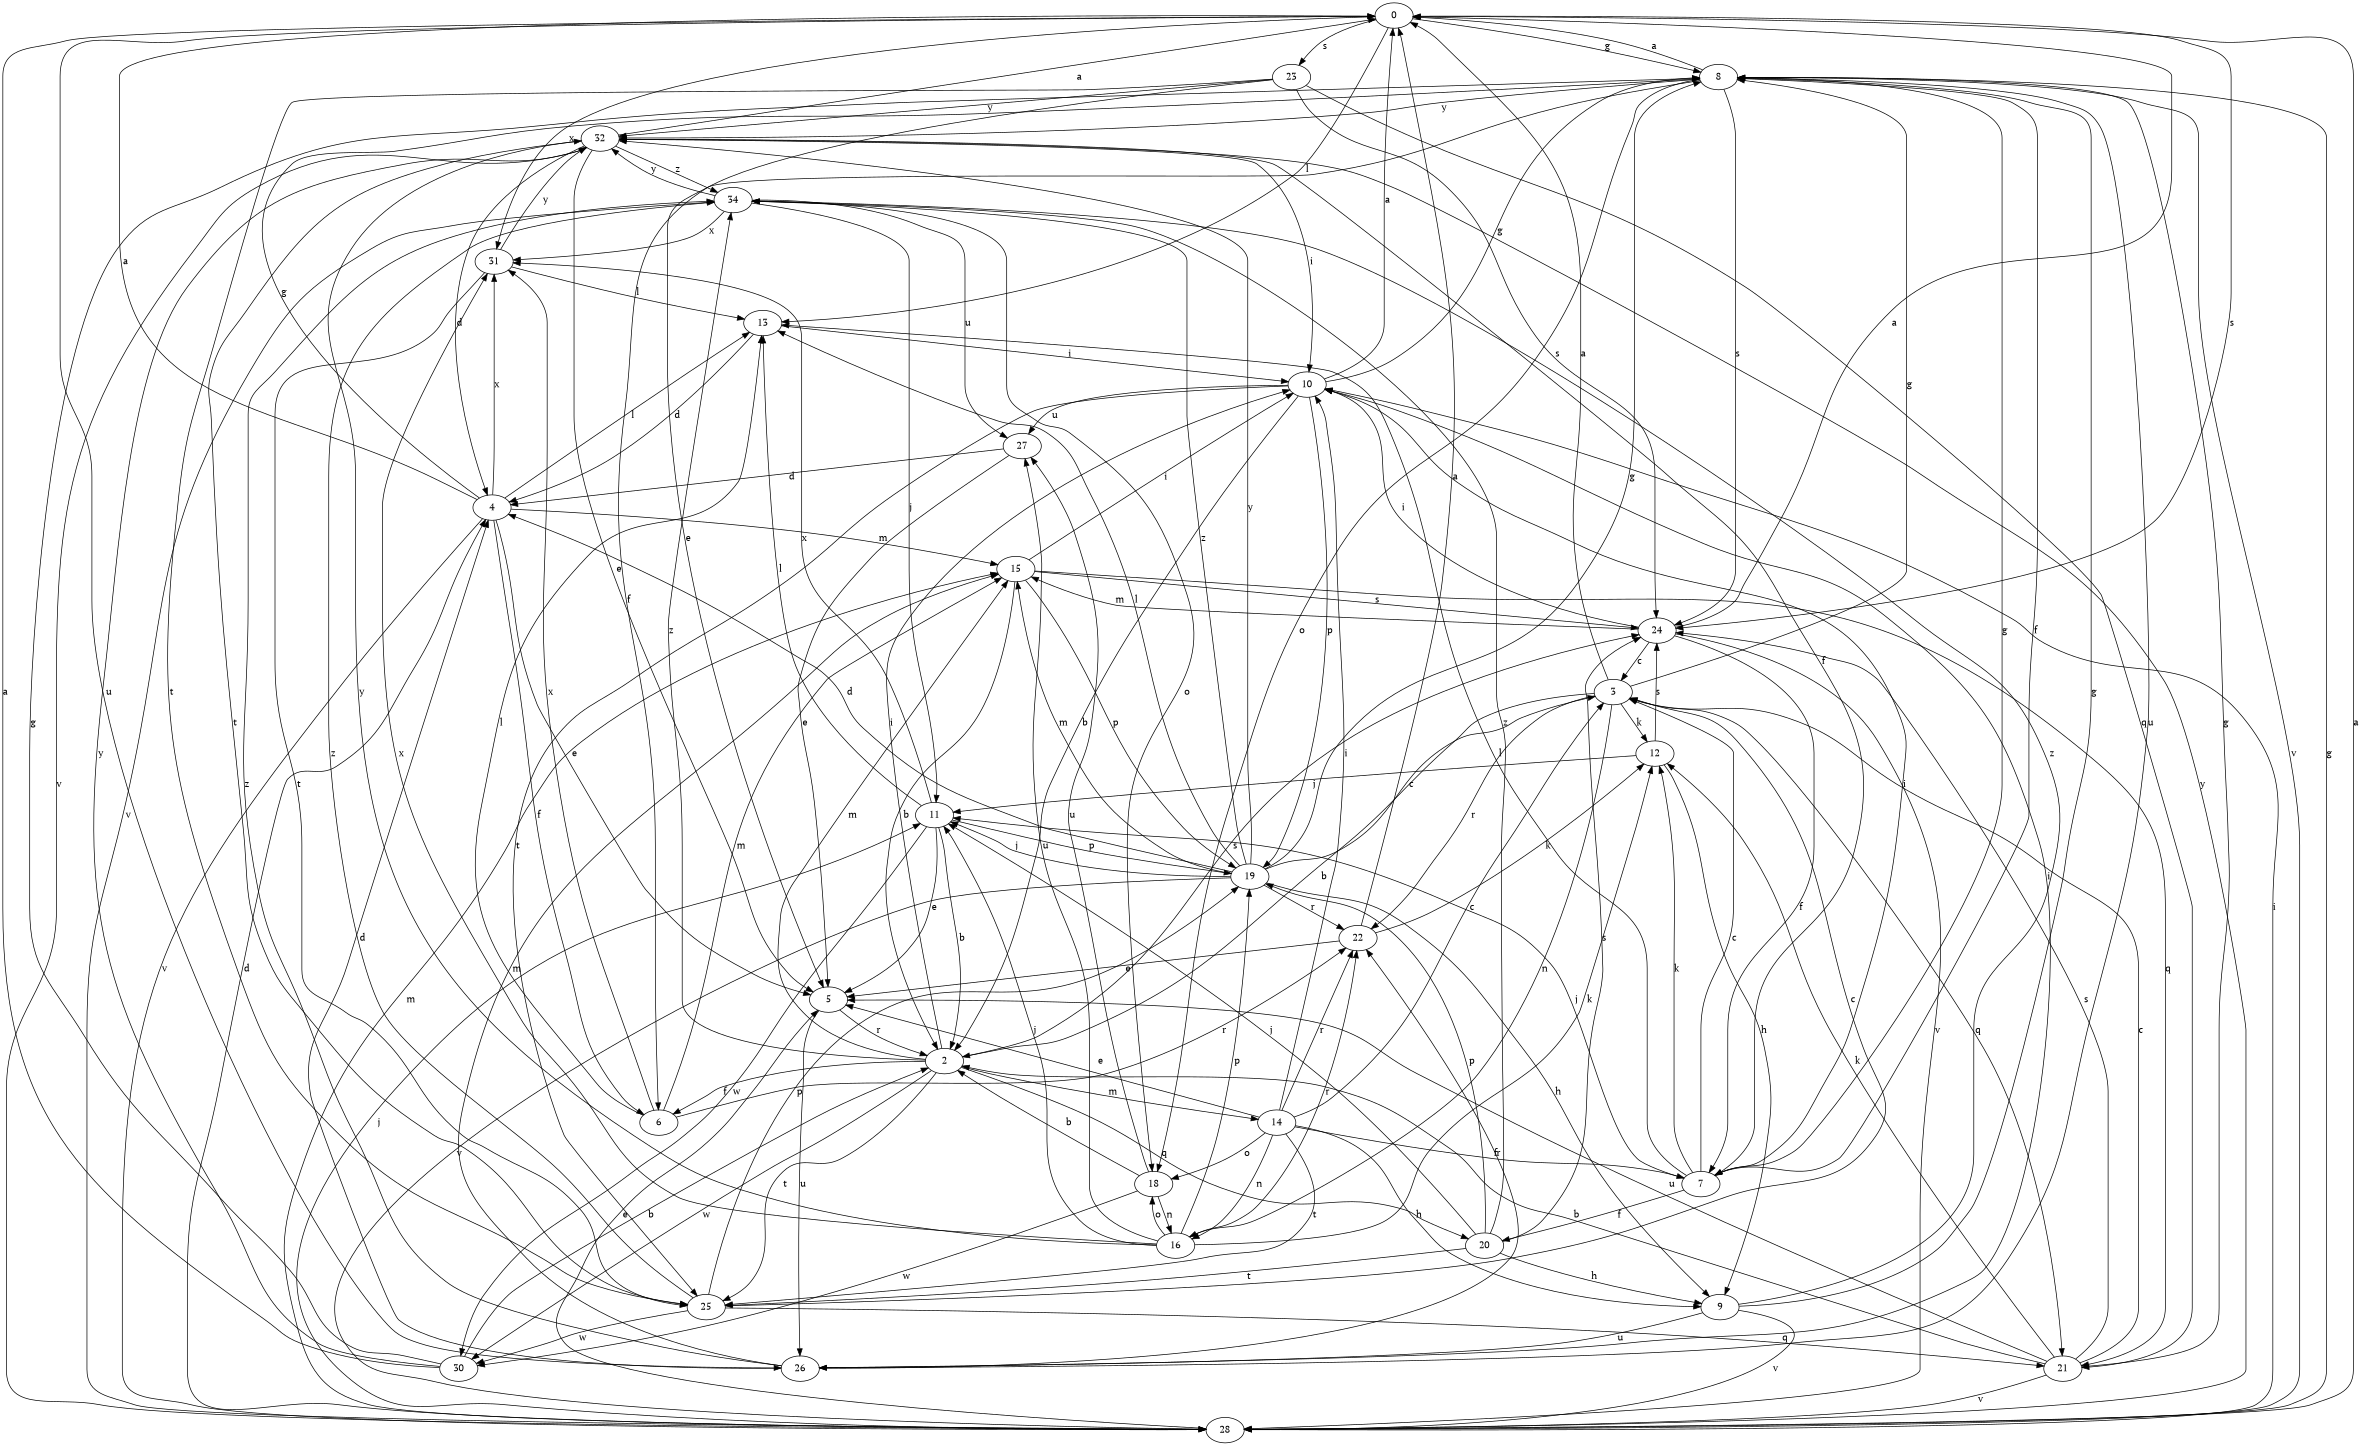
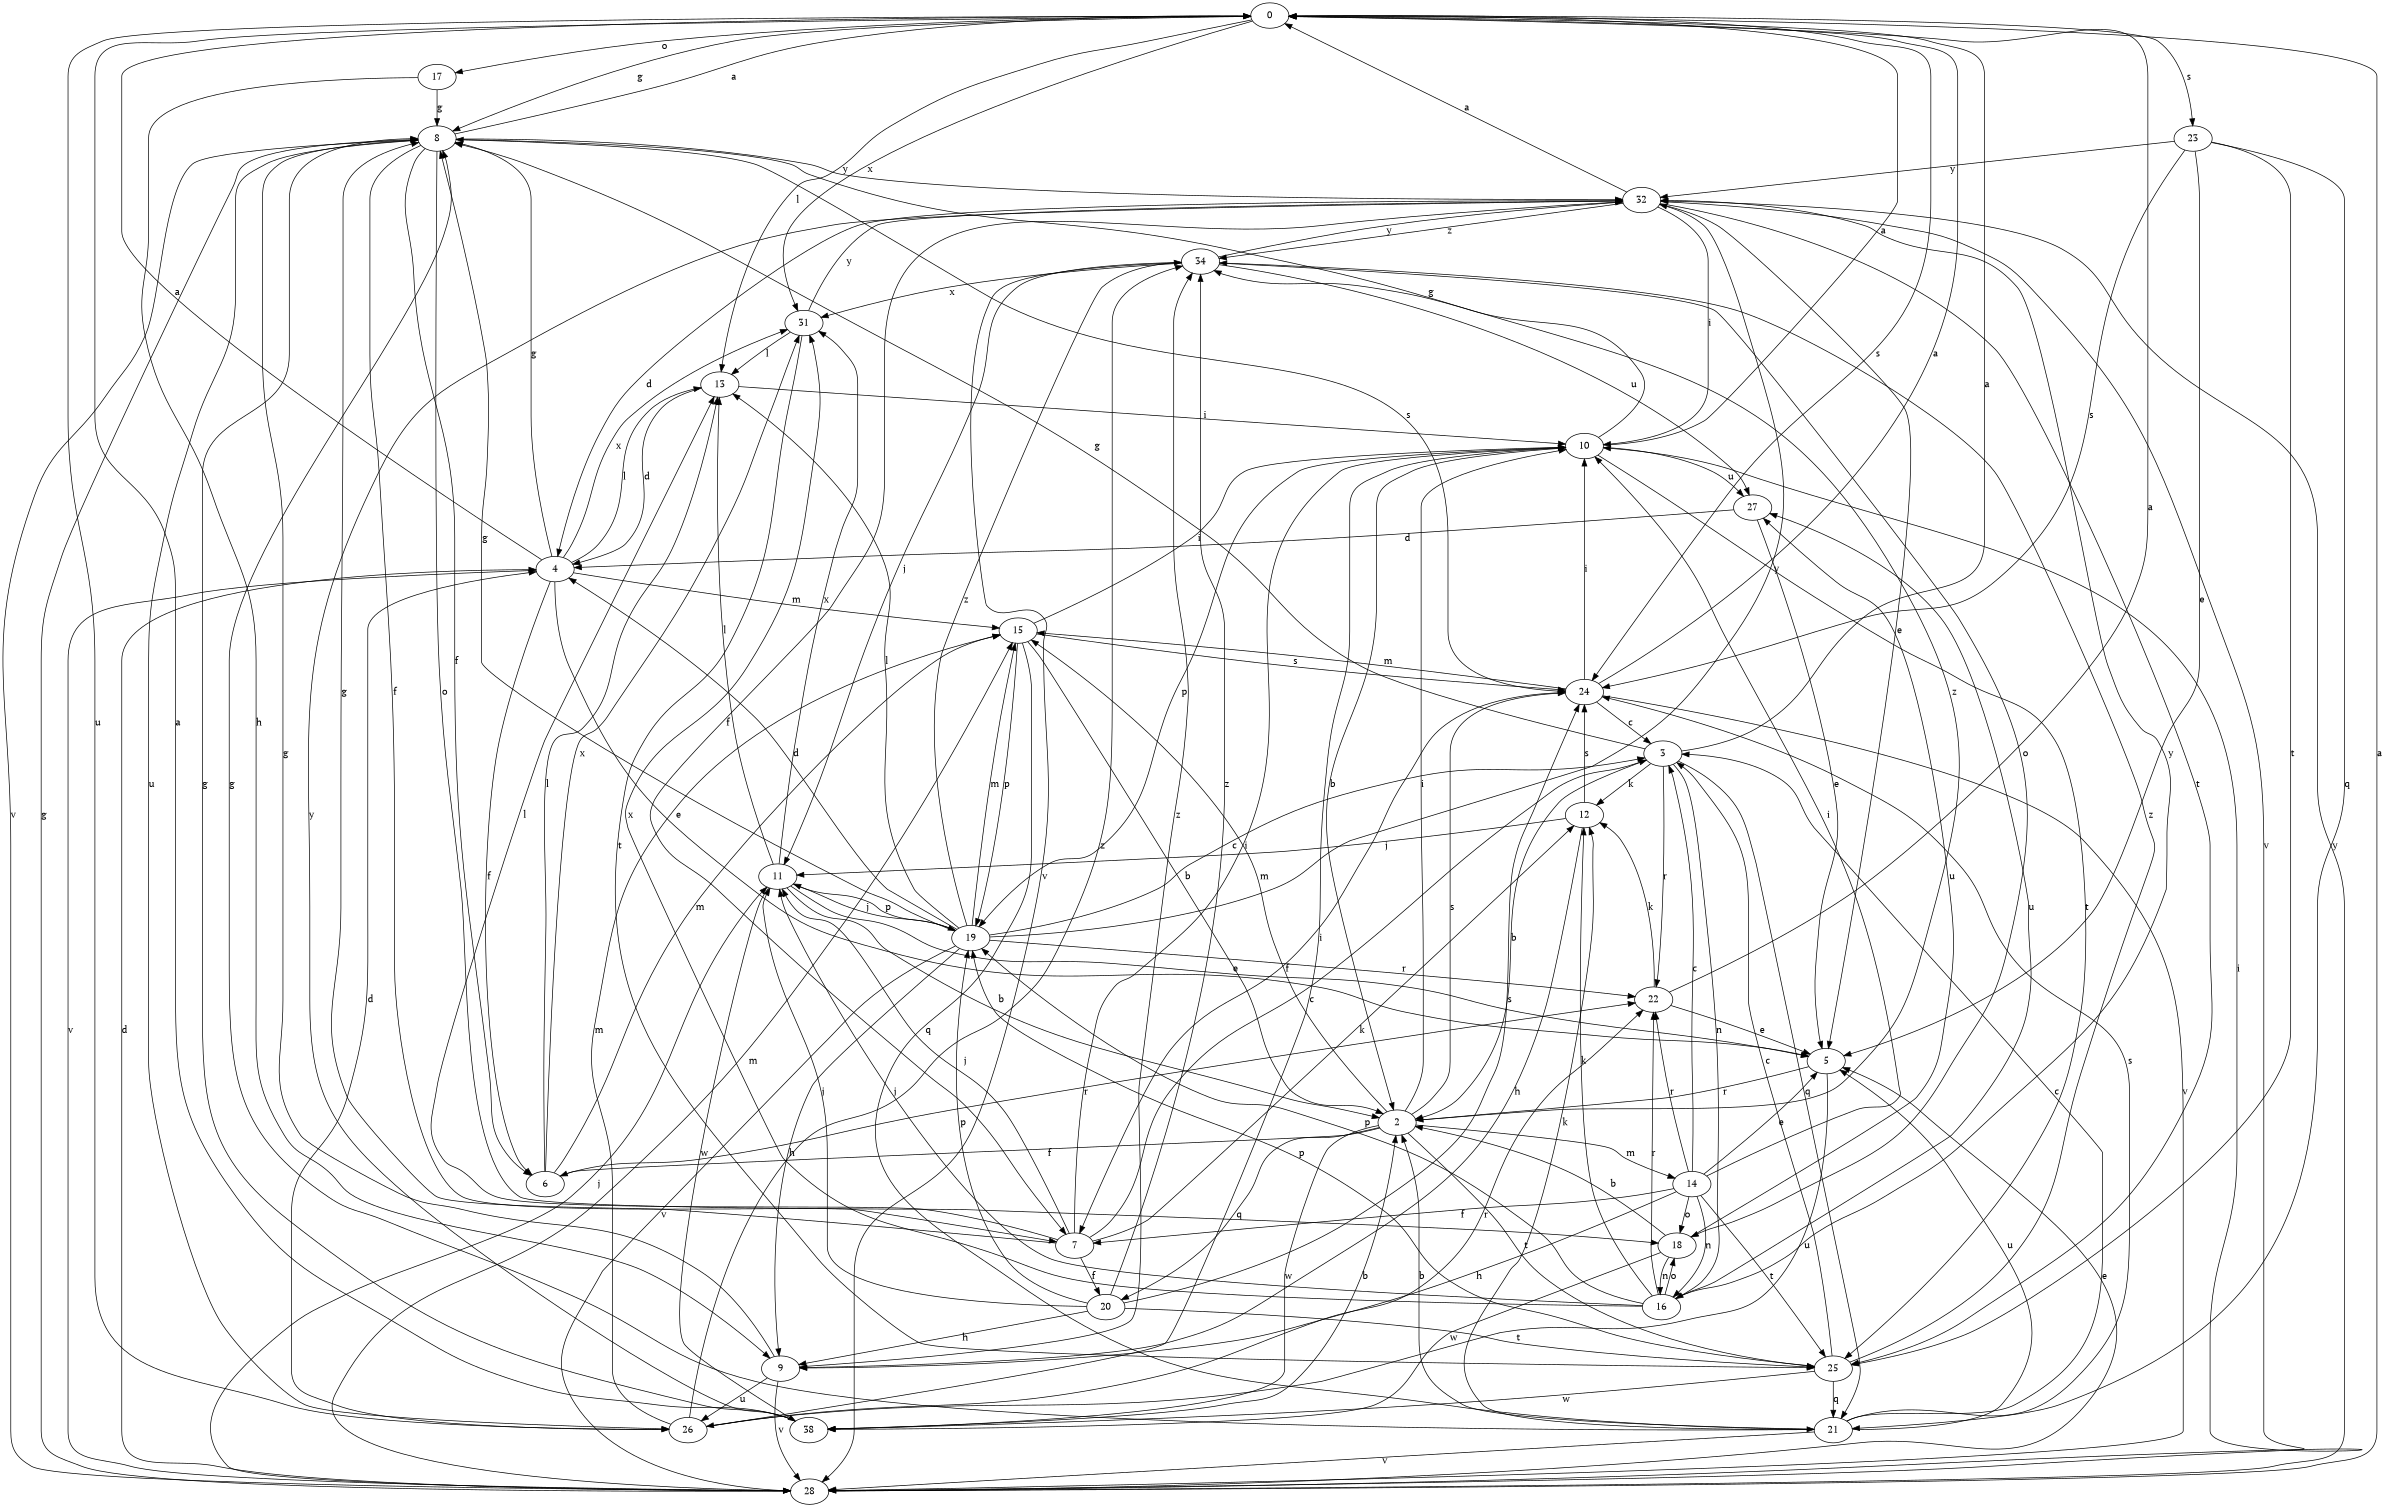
none -> (437, 77)
(459, 1369) -> (809, 1430)
